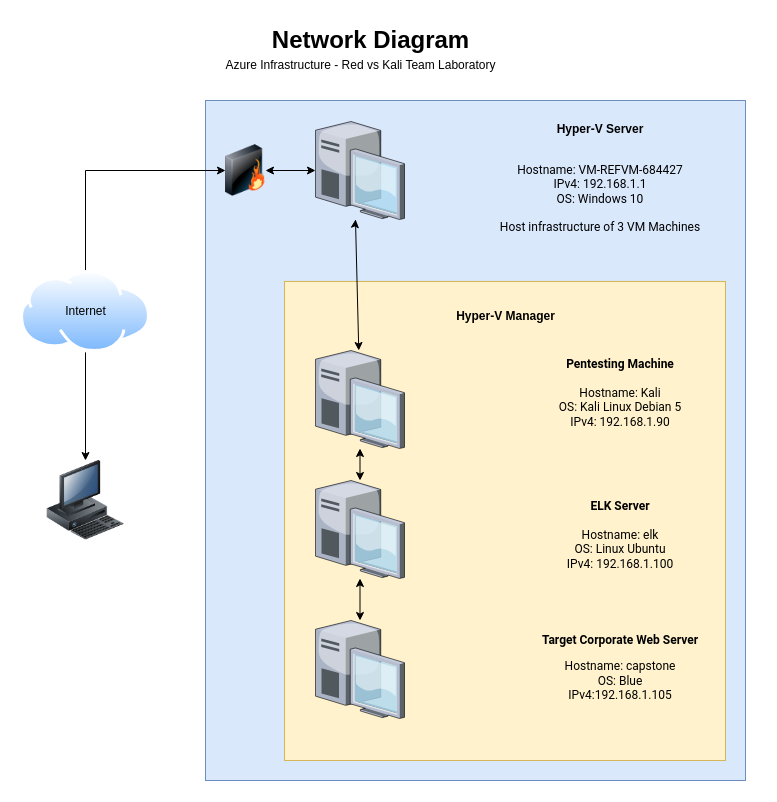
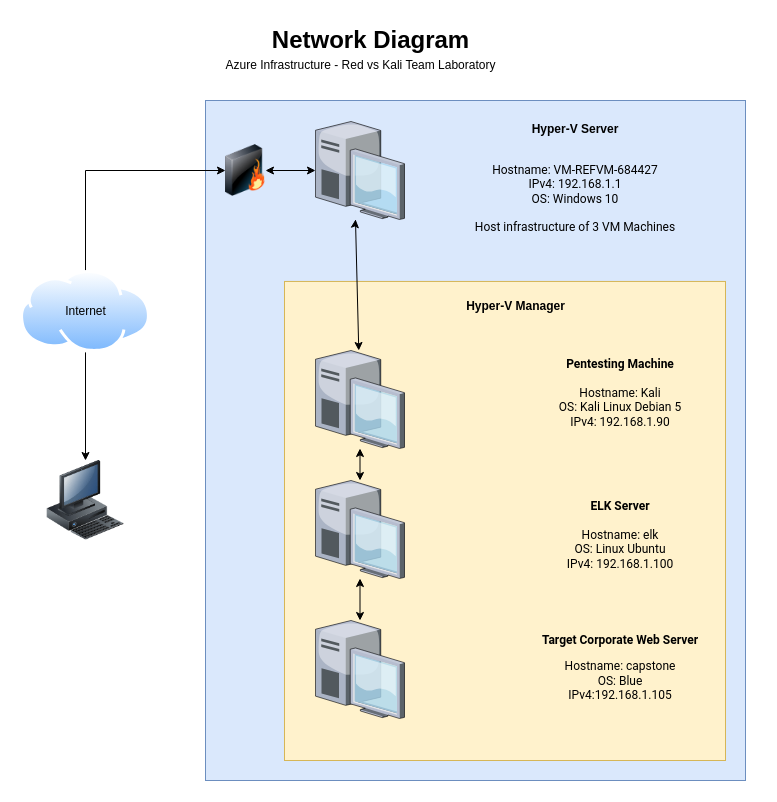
(601, 171) -> (576, 171)
(506, 316) -> (516, 306)
